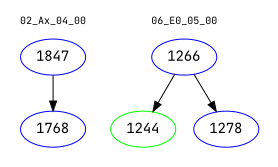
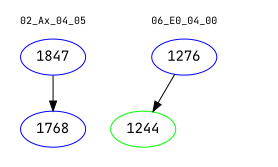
(54, 22) -> (54, 22)
(185, 22) -> (185, 22)
(184, 57) -> (184, 57)
(226, 129) -> none
